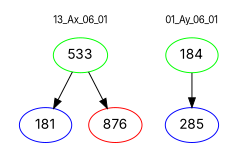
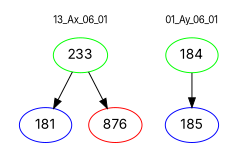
(80, 55) -> (80, 55)
(192, 125) -> (192, 125)
